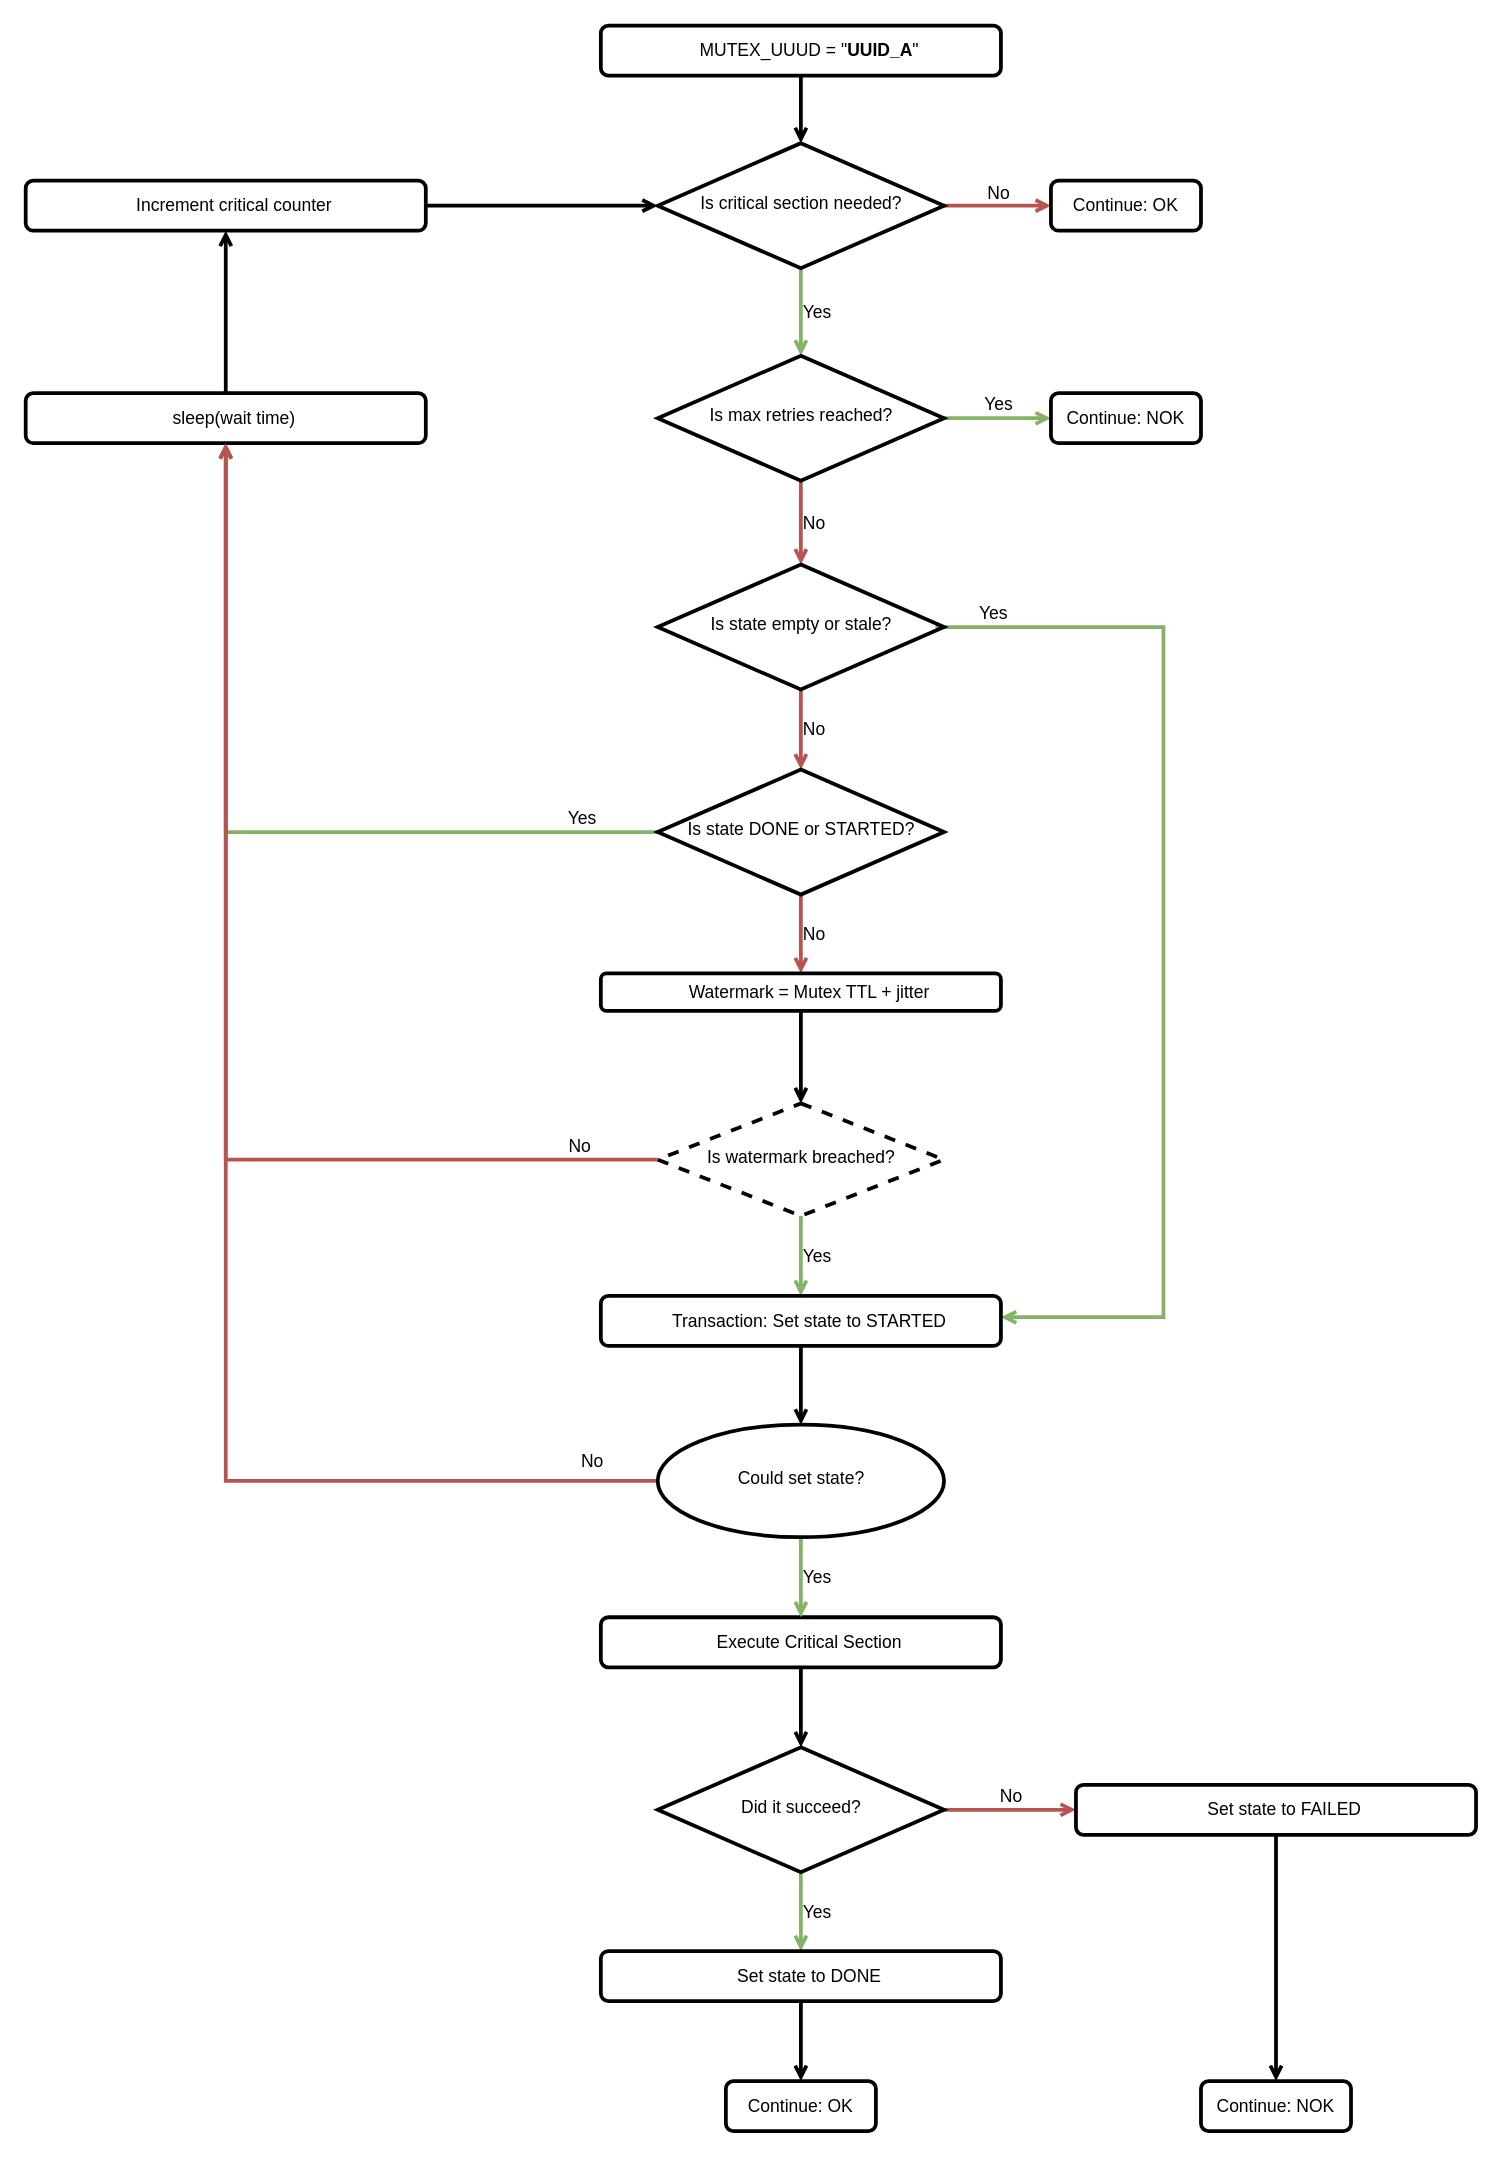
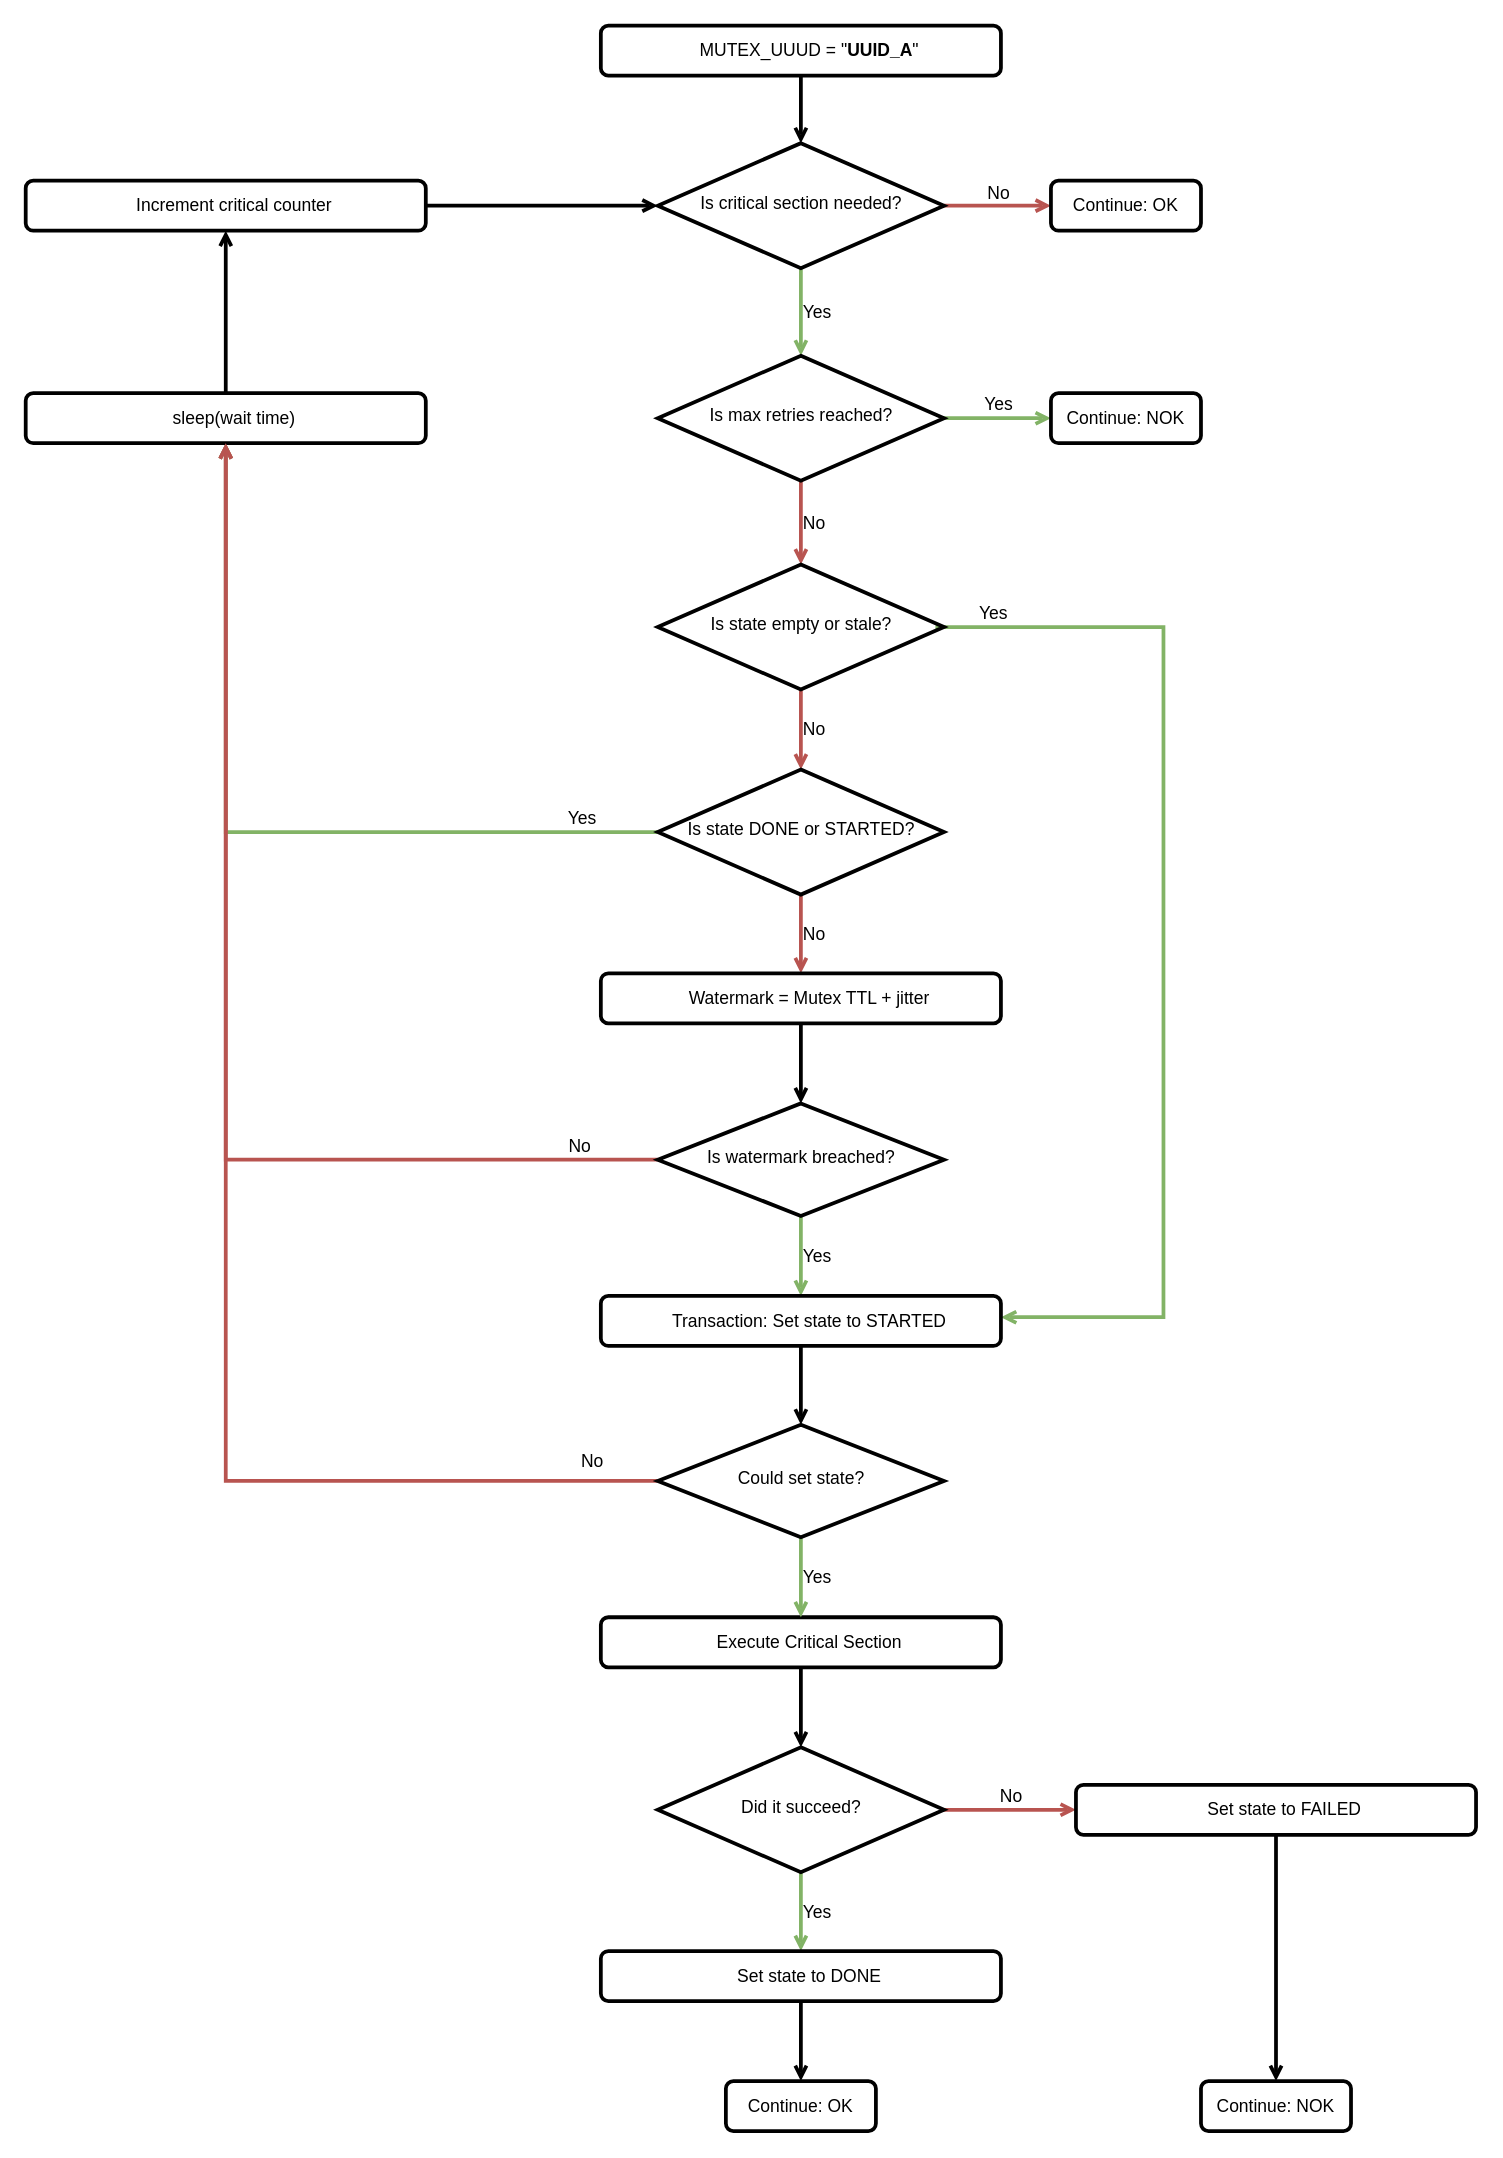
(801, 992) -> (801, 998)
(801, 1159) -> (801, 1159)
(801, 1481) -> (801, 1481)
